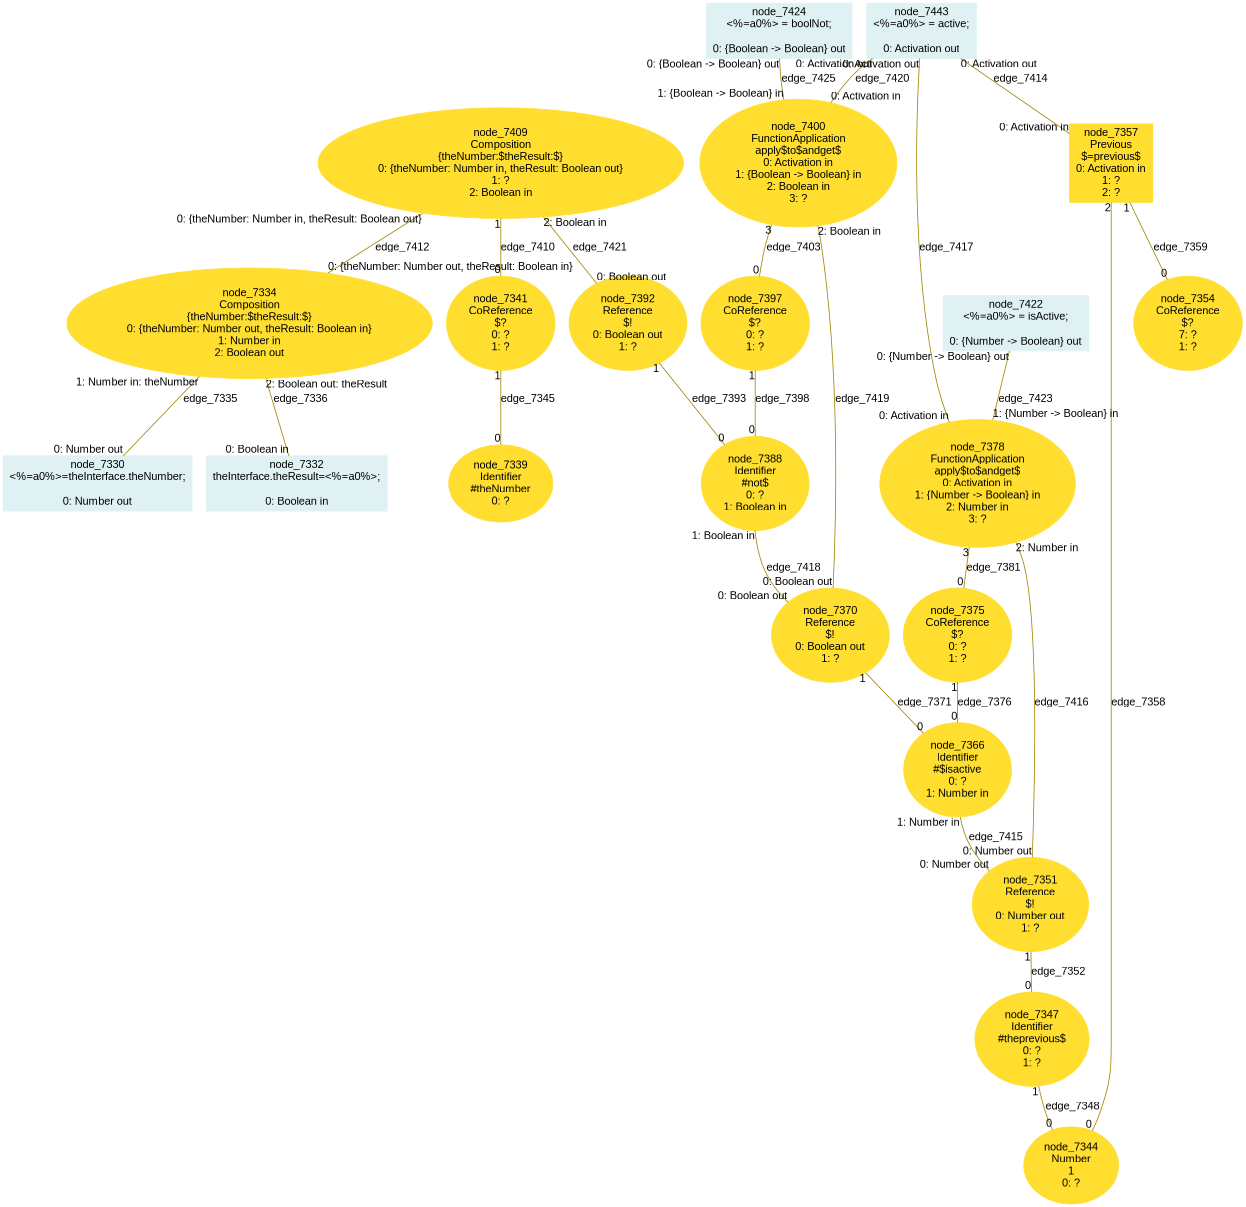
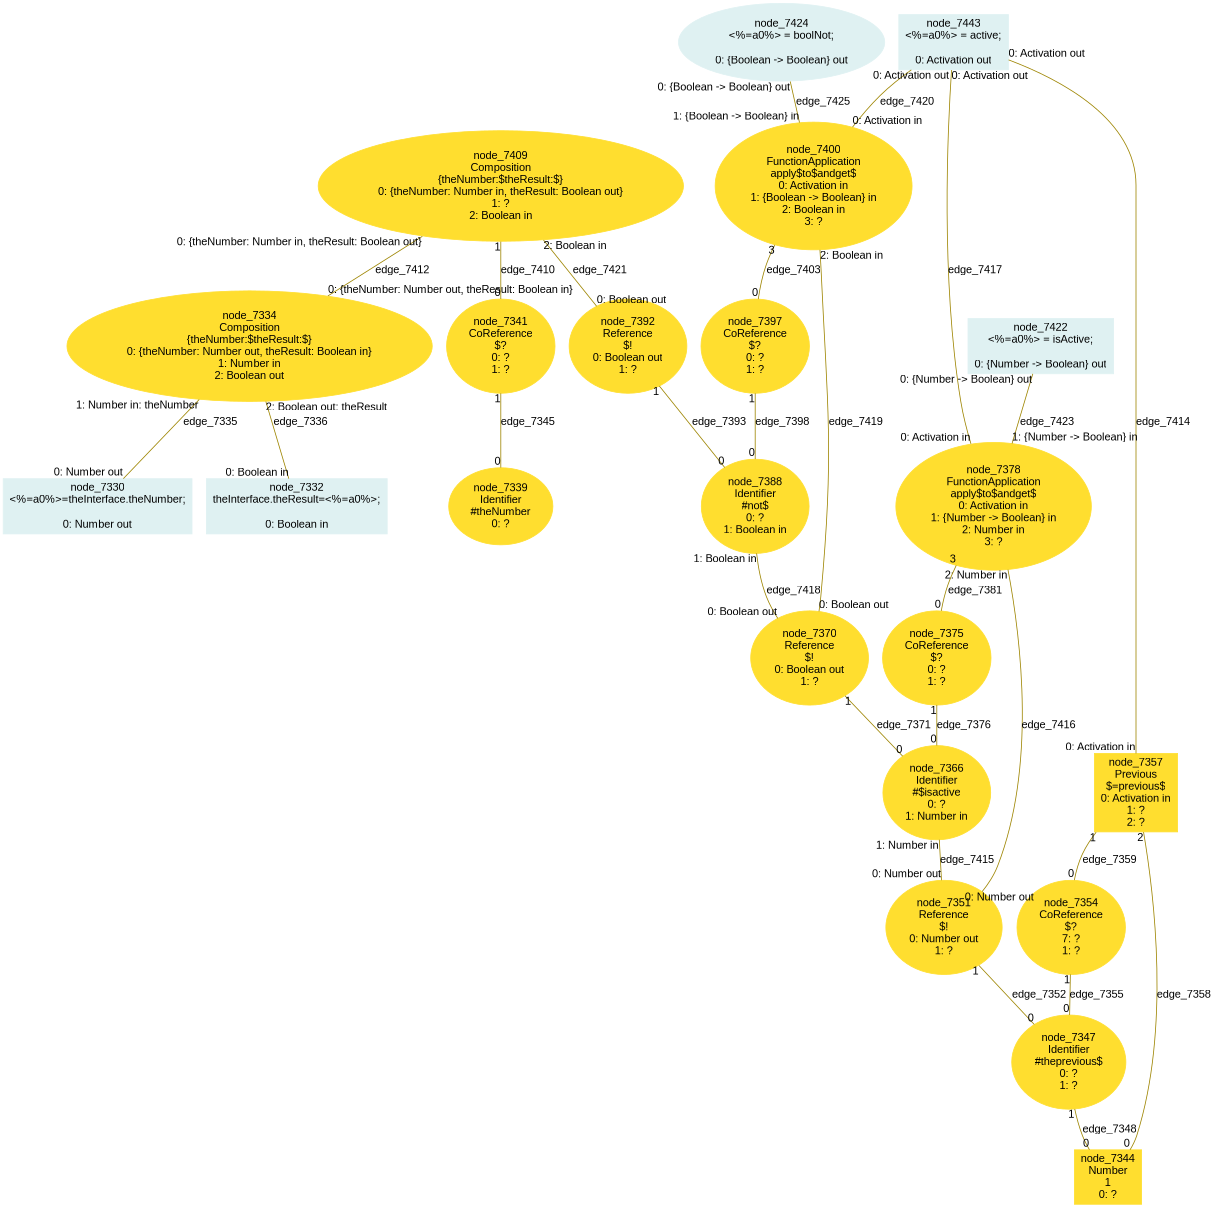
(779, 31) -> (782, 42)
none -> (1070, 995)
(1071, 1165) -> (1108, 1177)
